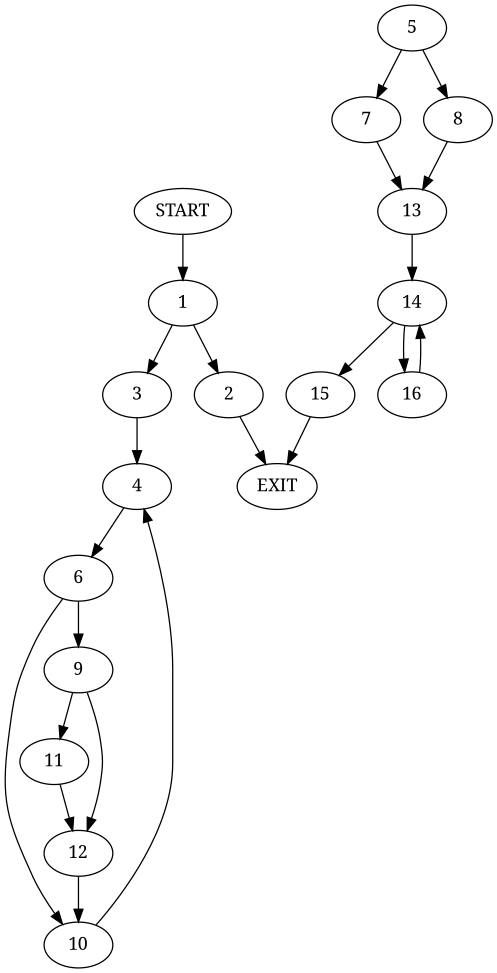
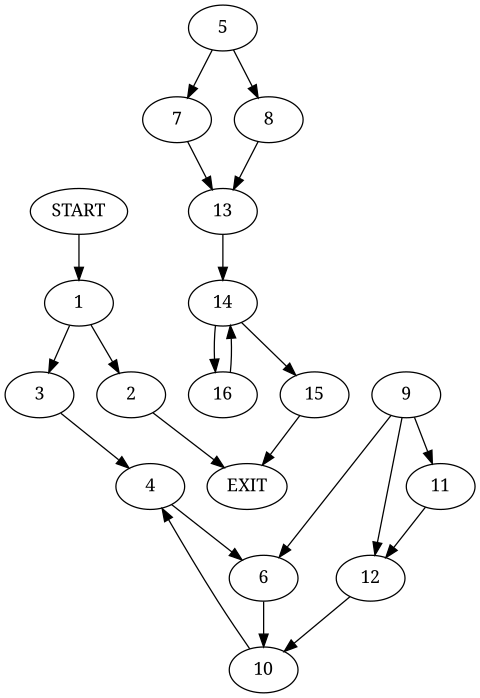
(78, 618) -> (339, 481)
